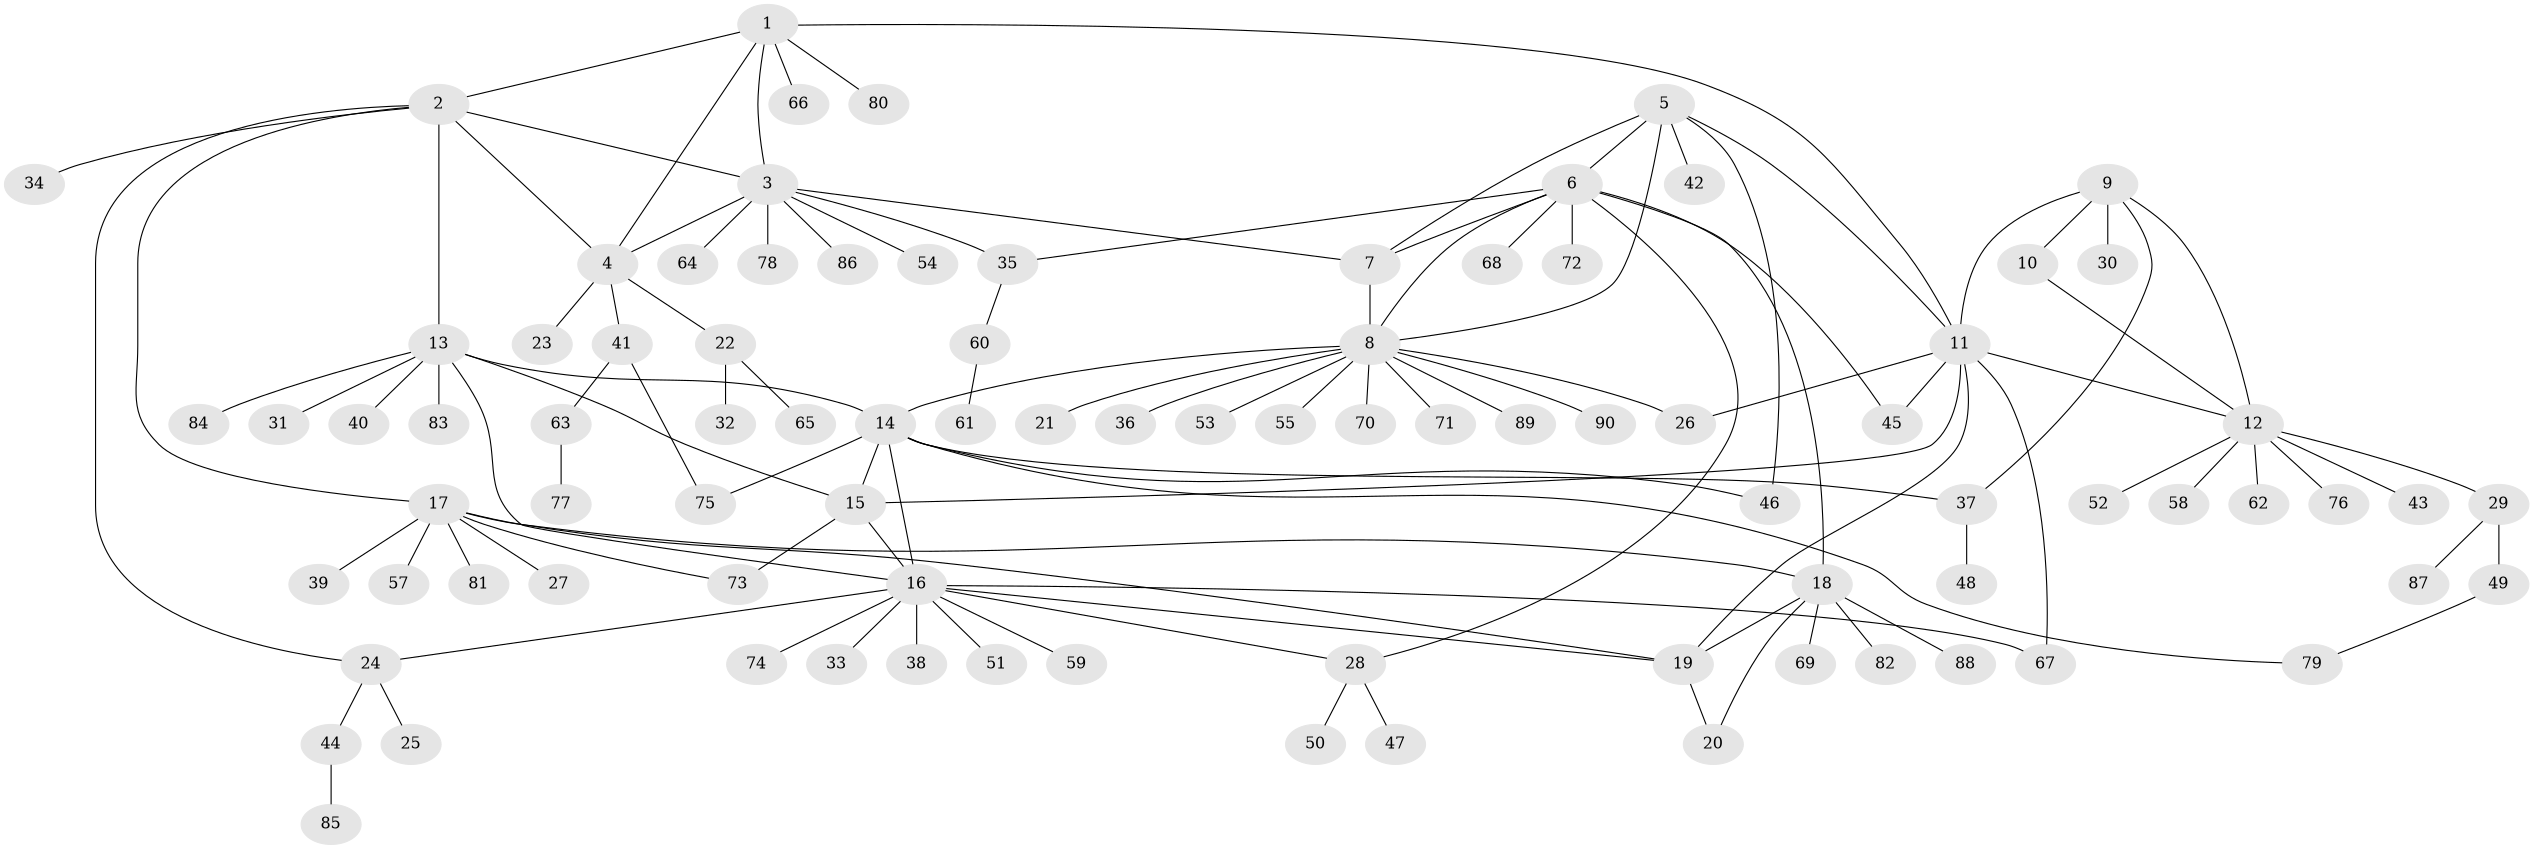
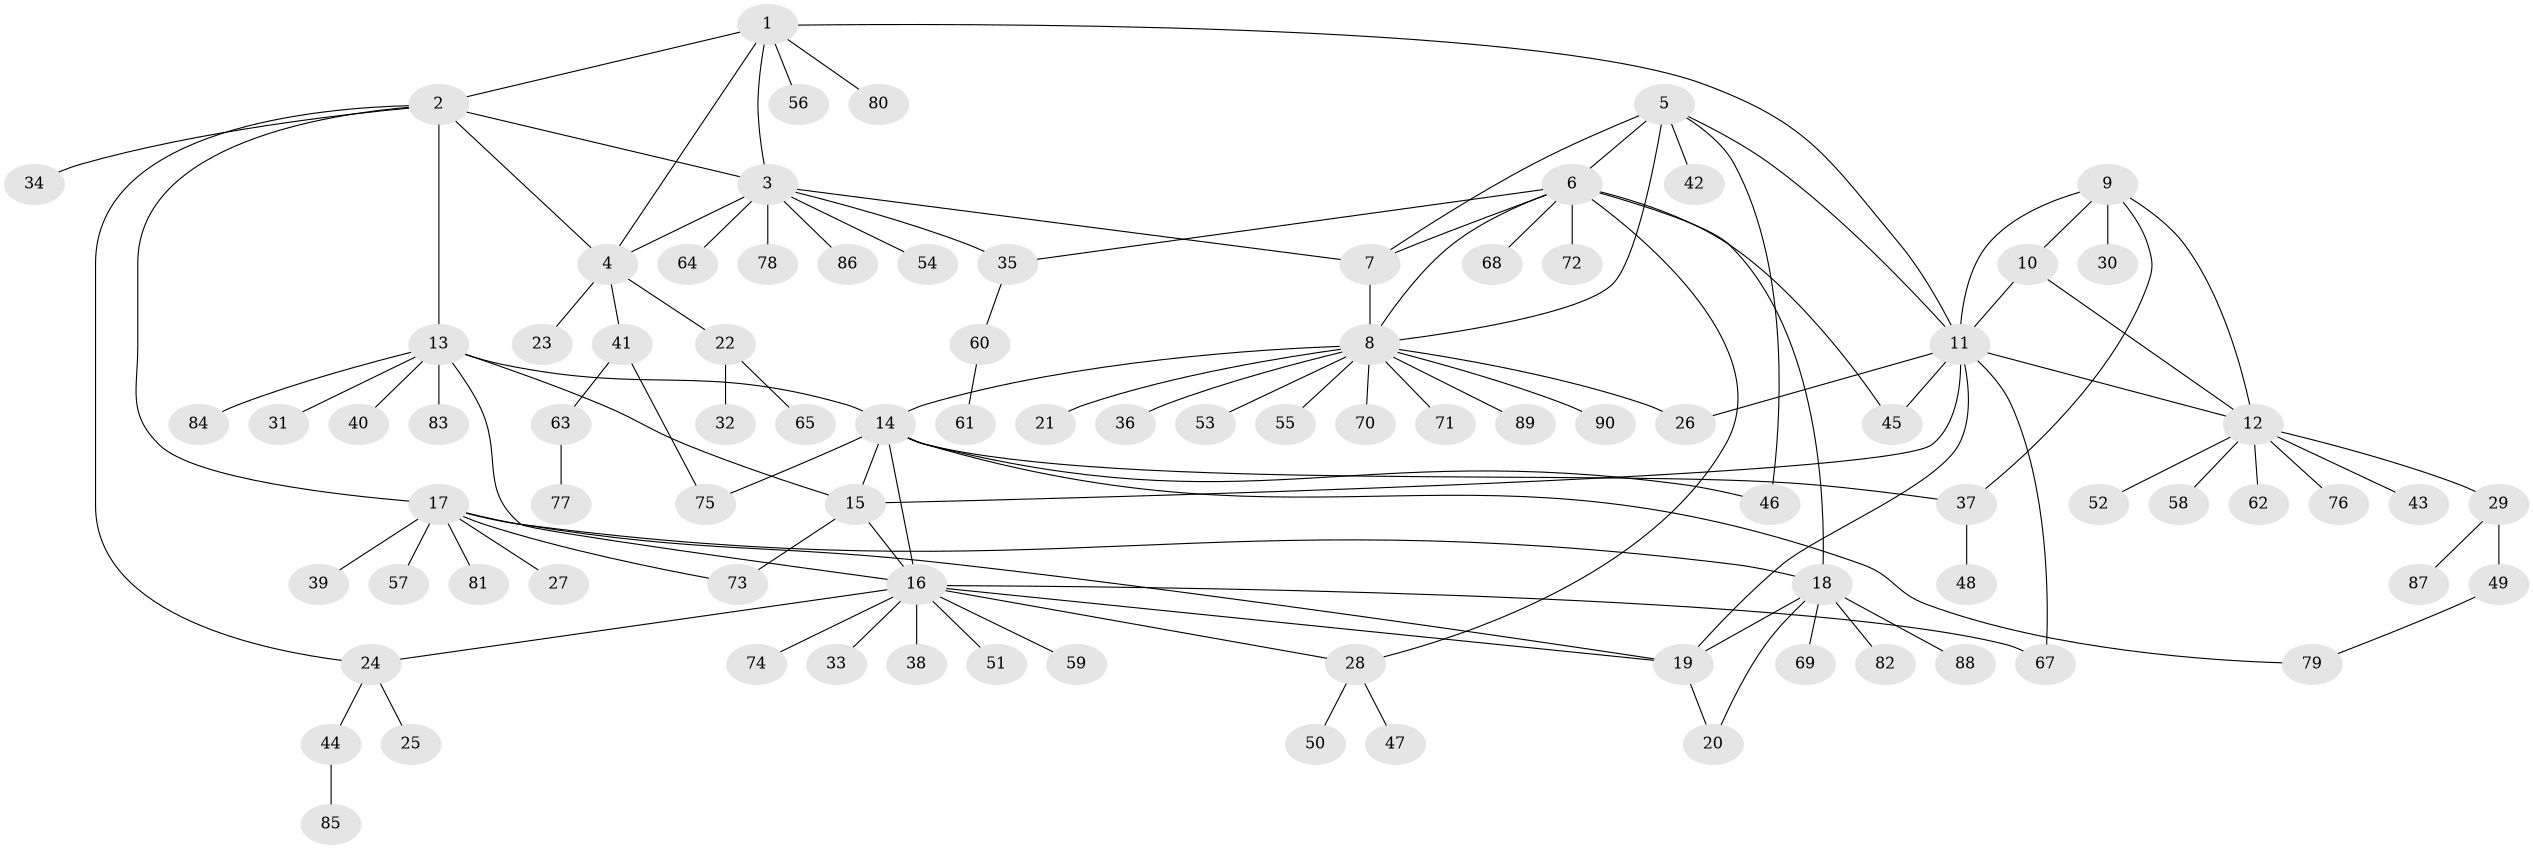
(799, 104) -> (799, 104)
none -> (1994, 304)
